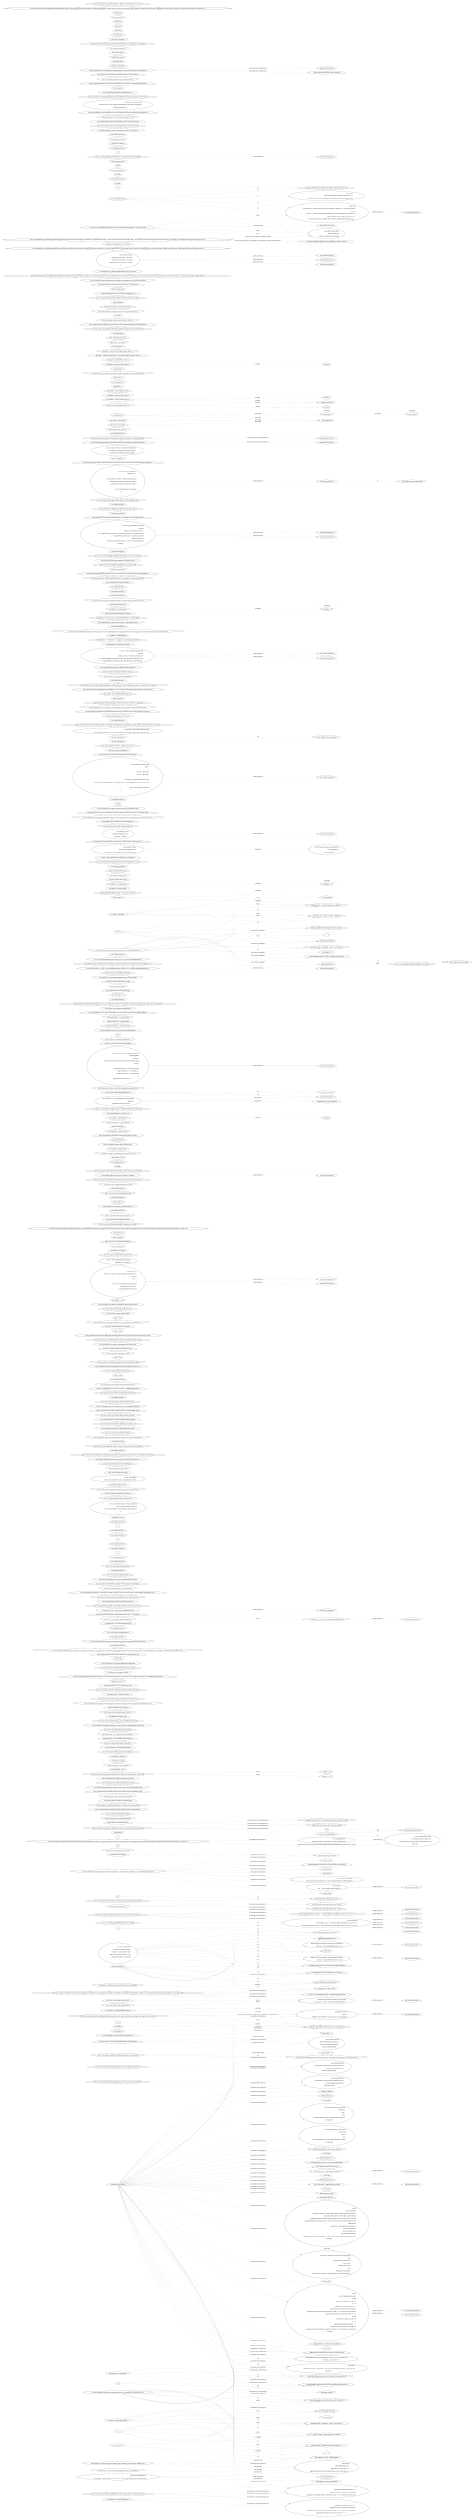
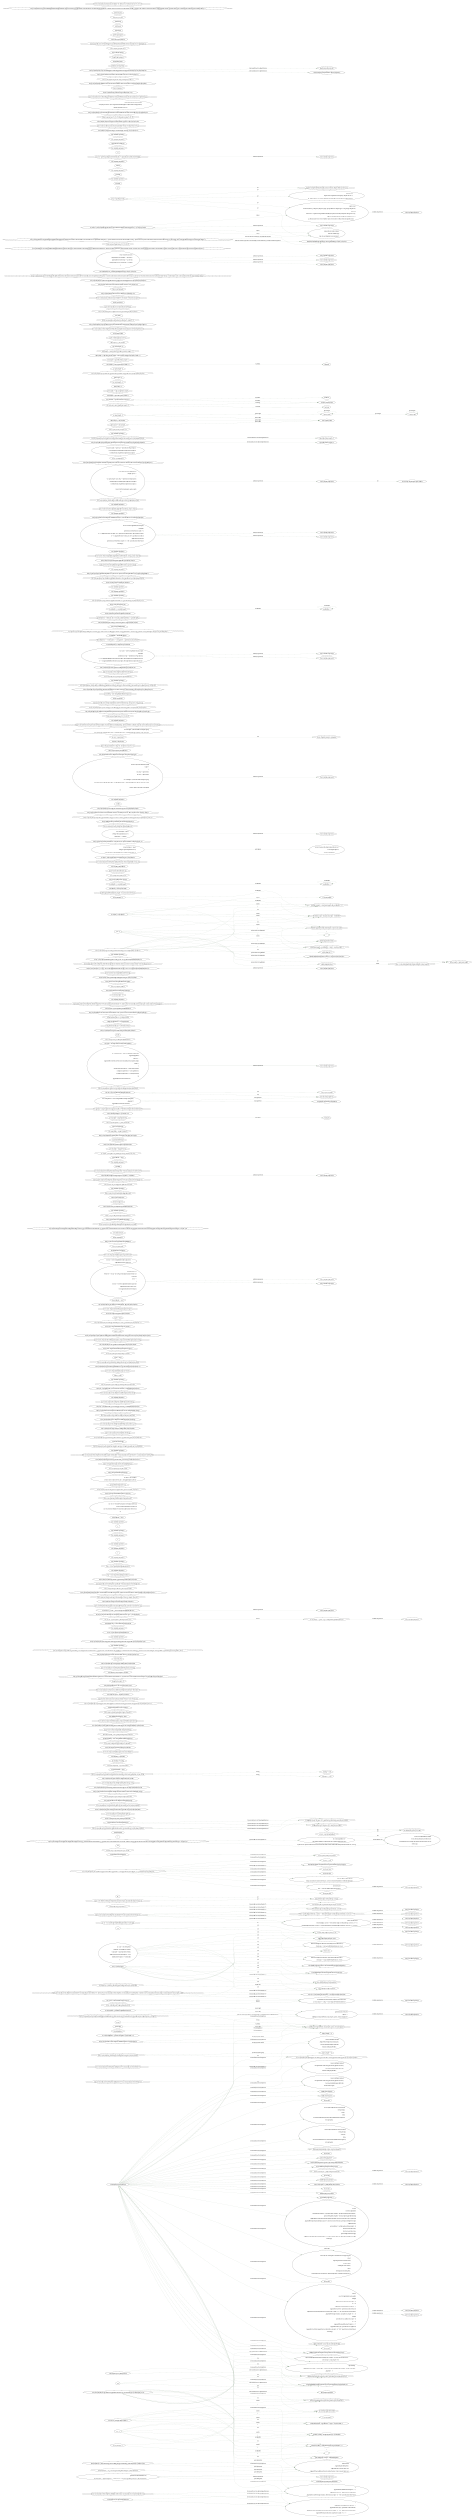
none -> (229, 925)
